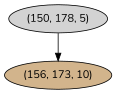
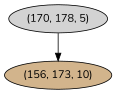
(58, 19) -> (58, 19)
